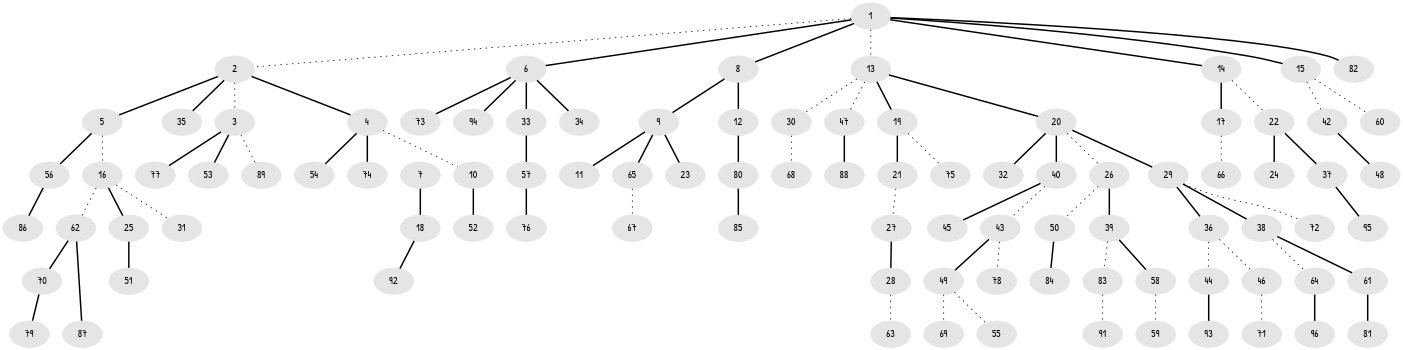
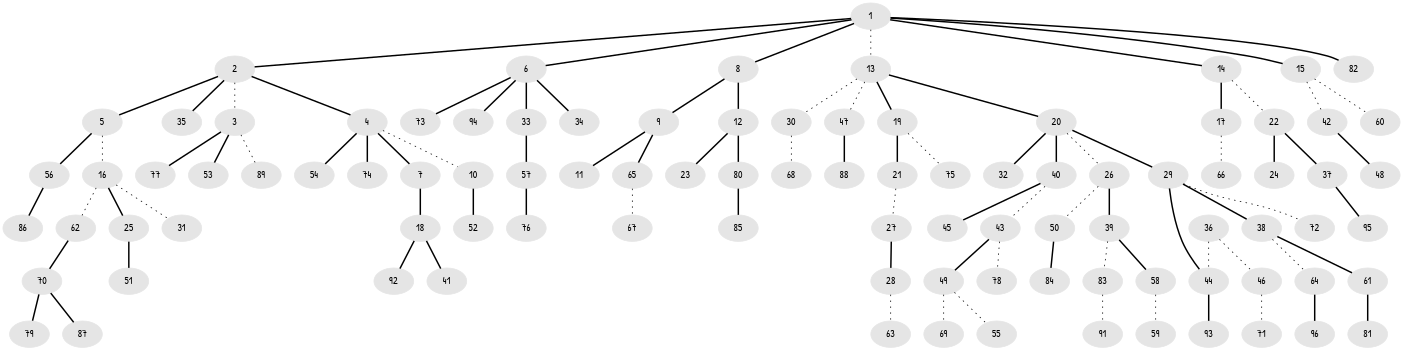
(553, 43) -> (553, 43)
none -> (394, 149)
(672, 149) -> (712, 149)
(1188, 202) -> (1178, 231)
(79, 281) -> (62, 308)
none -> (447, 281)
